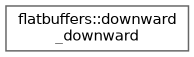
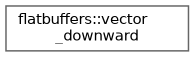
(97, 28) -> (97, 28)
